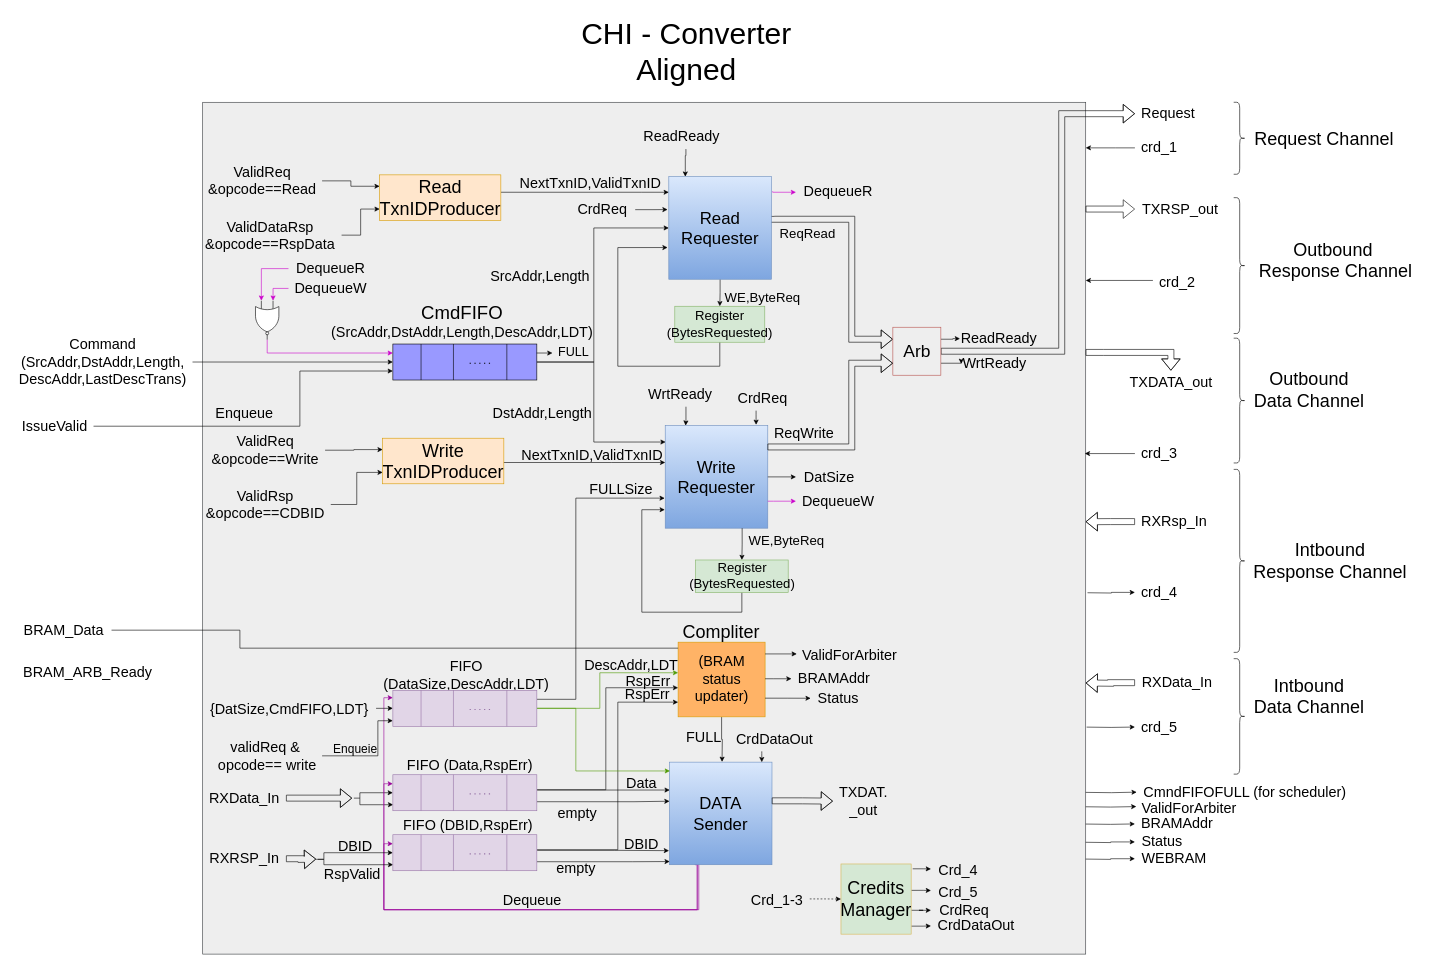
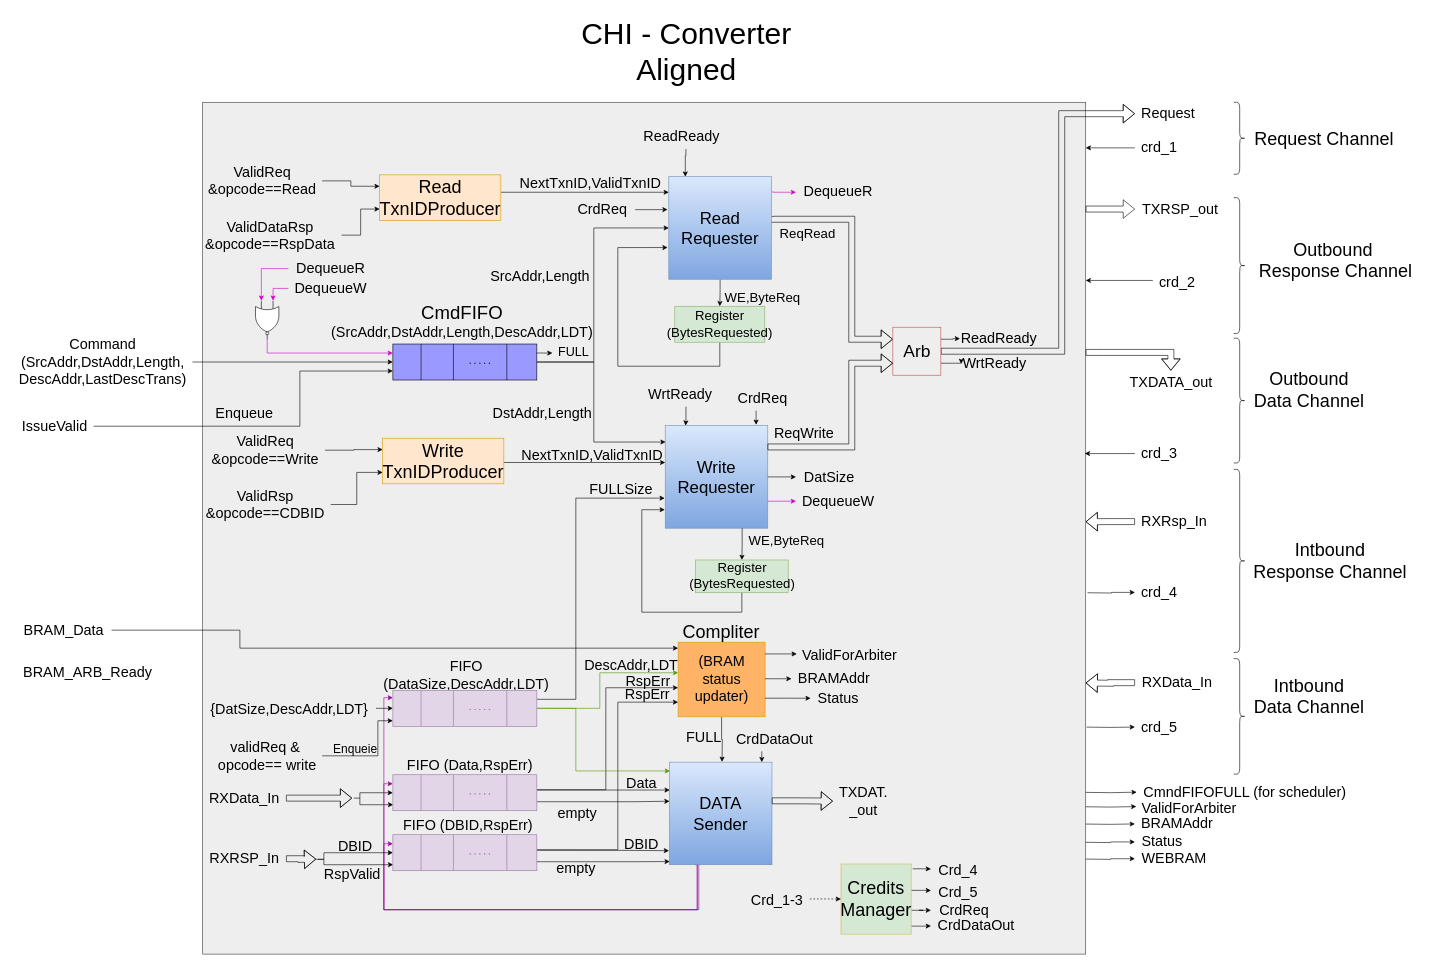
(674, 648) -> (672, 648)
(289, 710) -> (289, 710)
(532, 900) -> none
